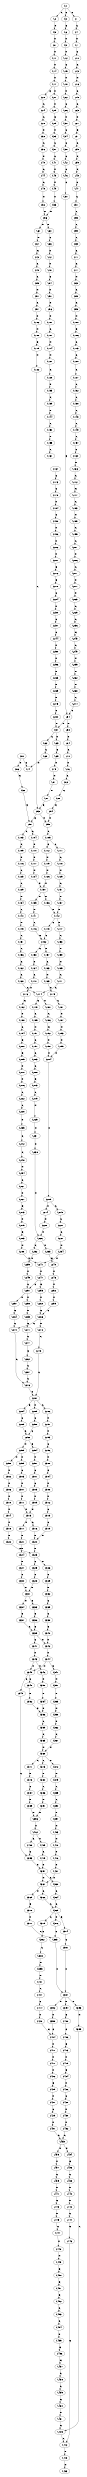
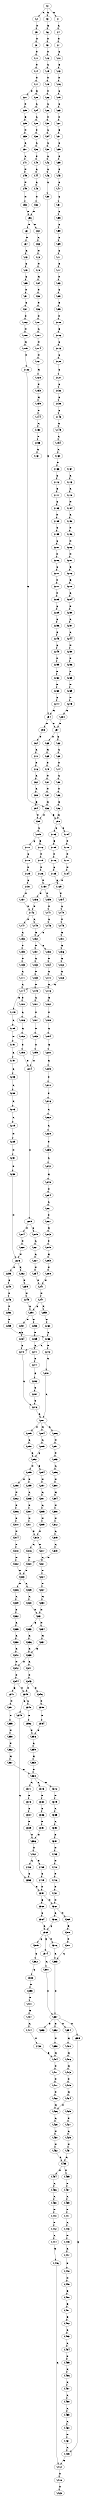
(25, 762) -> (58, 775)
(79, 2018) -> (71, 2024)
(53, 2082) -> (55, 2104)
